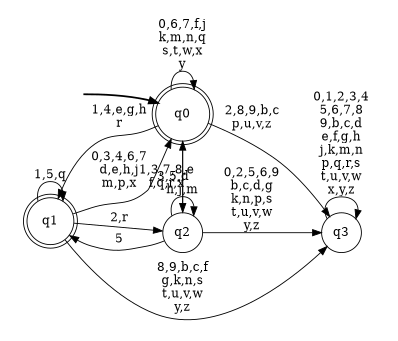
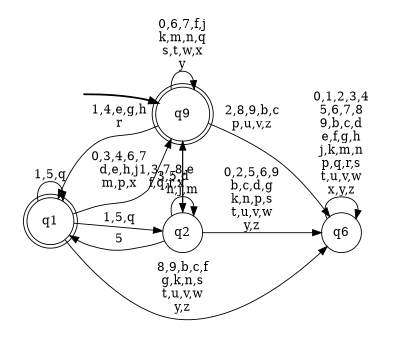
(183, 114) -> (183, 114)
(119, 218) -> (119, 218)
(342, 233) -> (342, 233)
